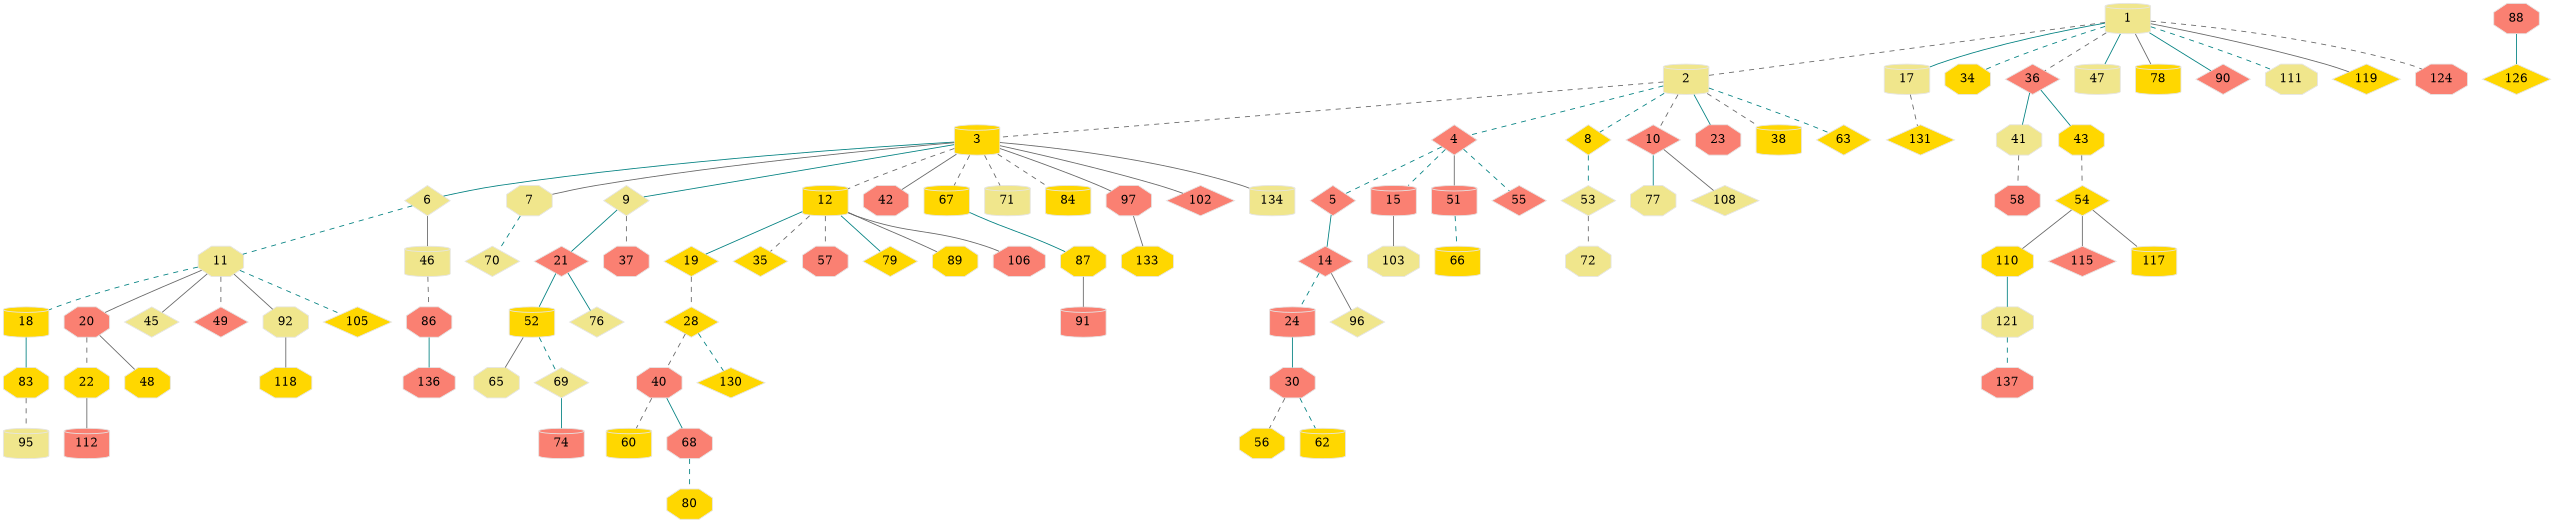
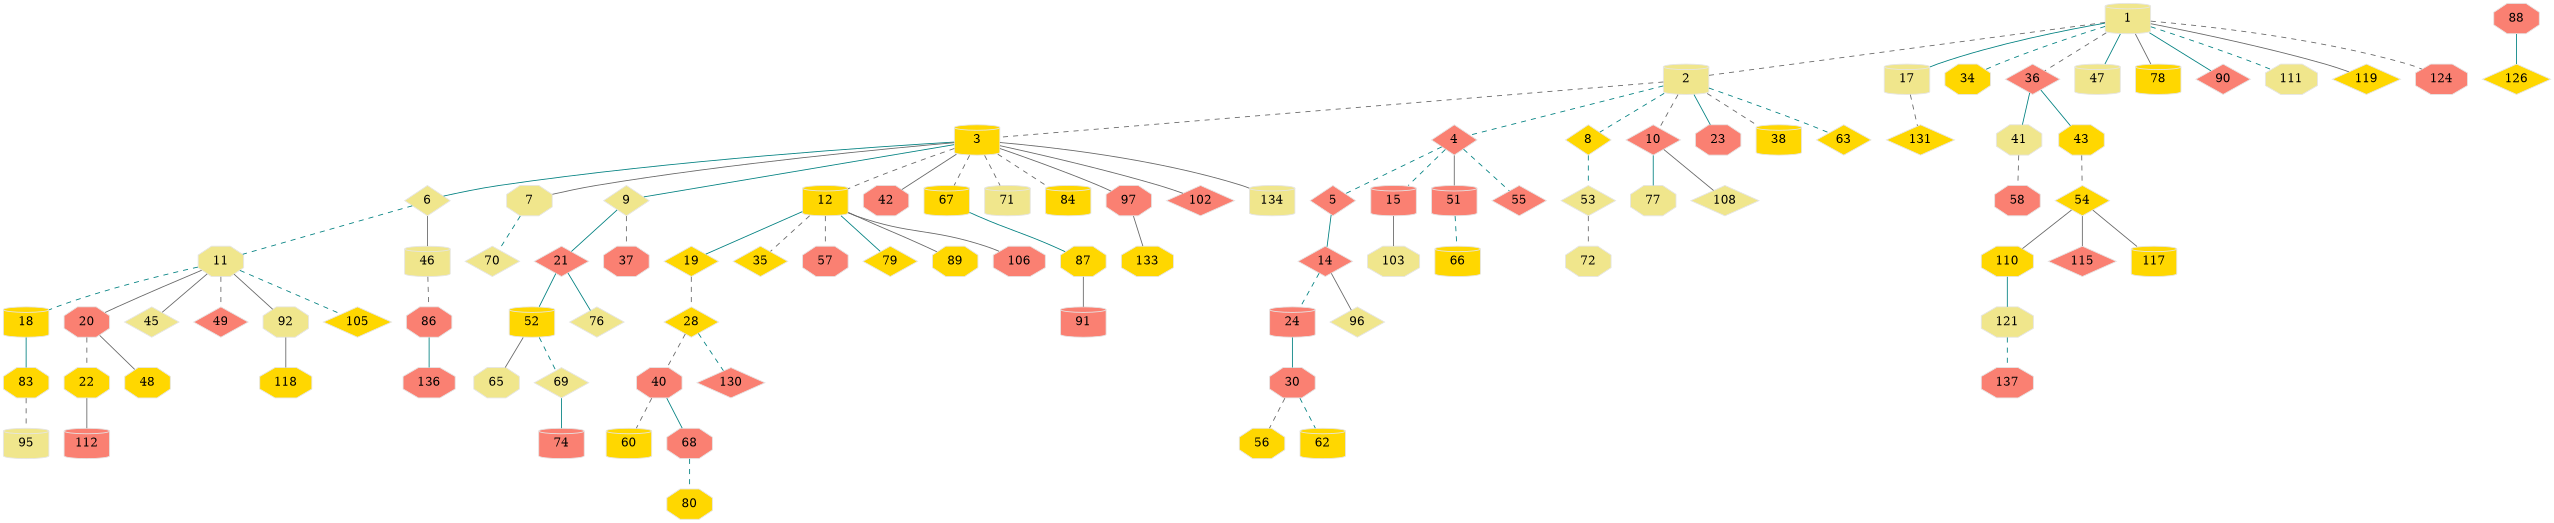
(731, 383) -> (731, 383)
